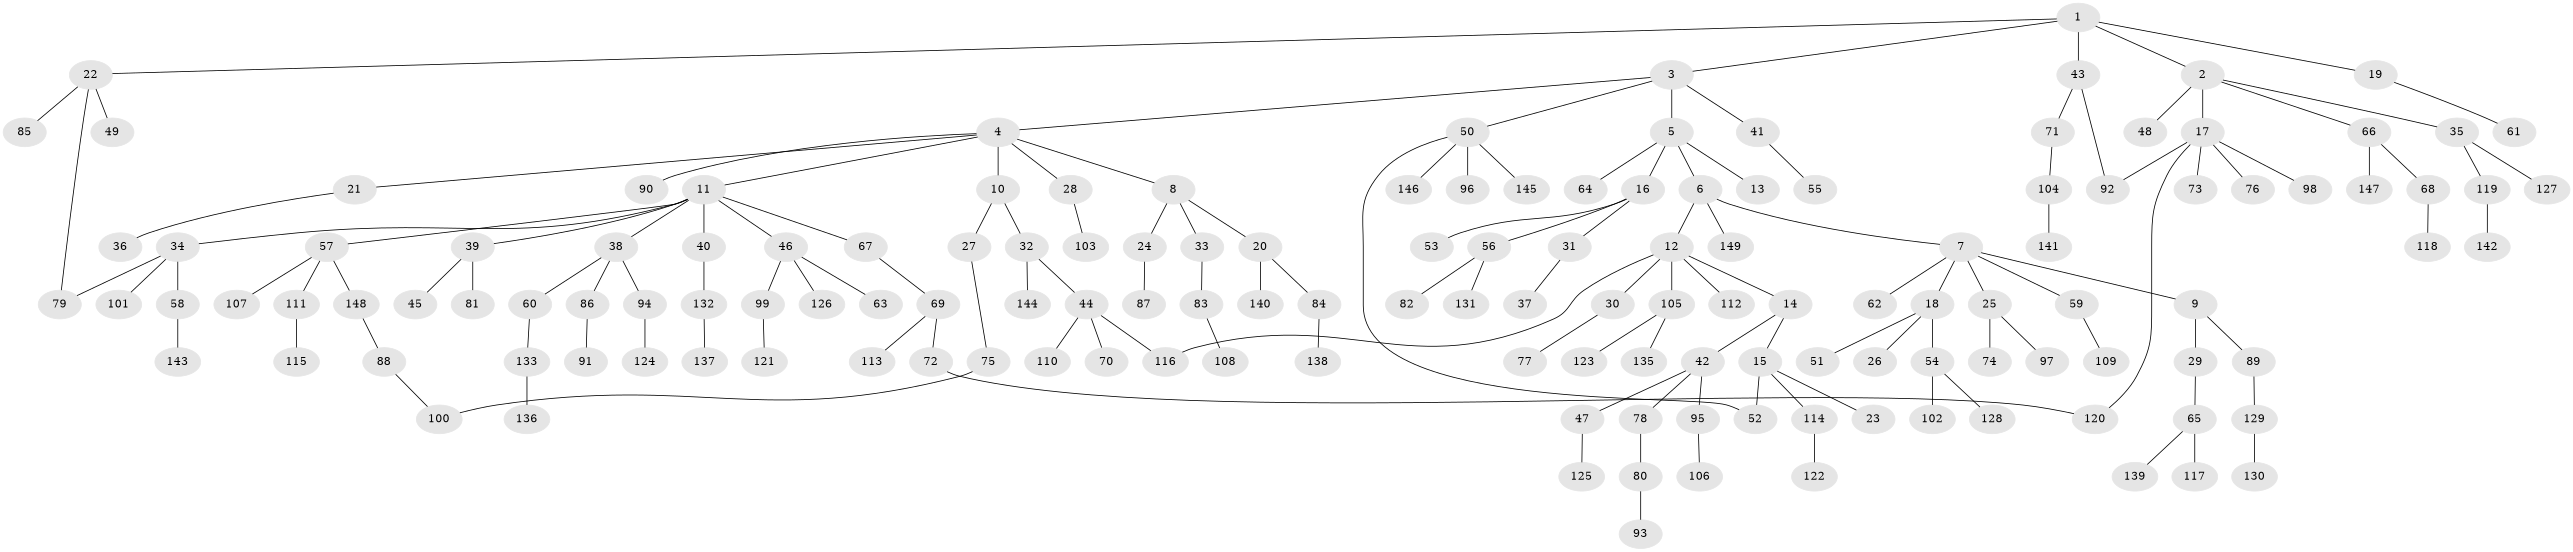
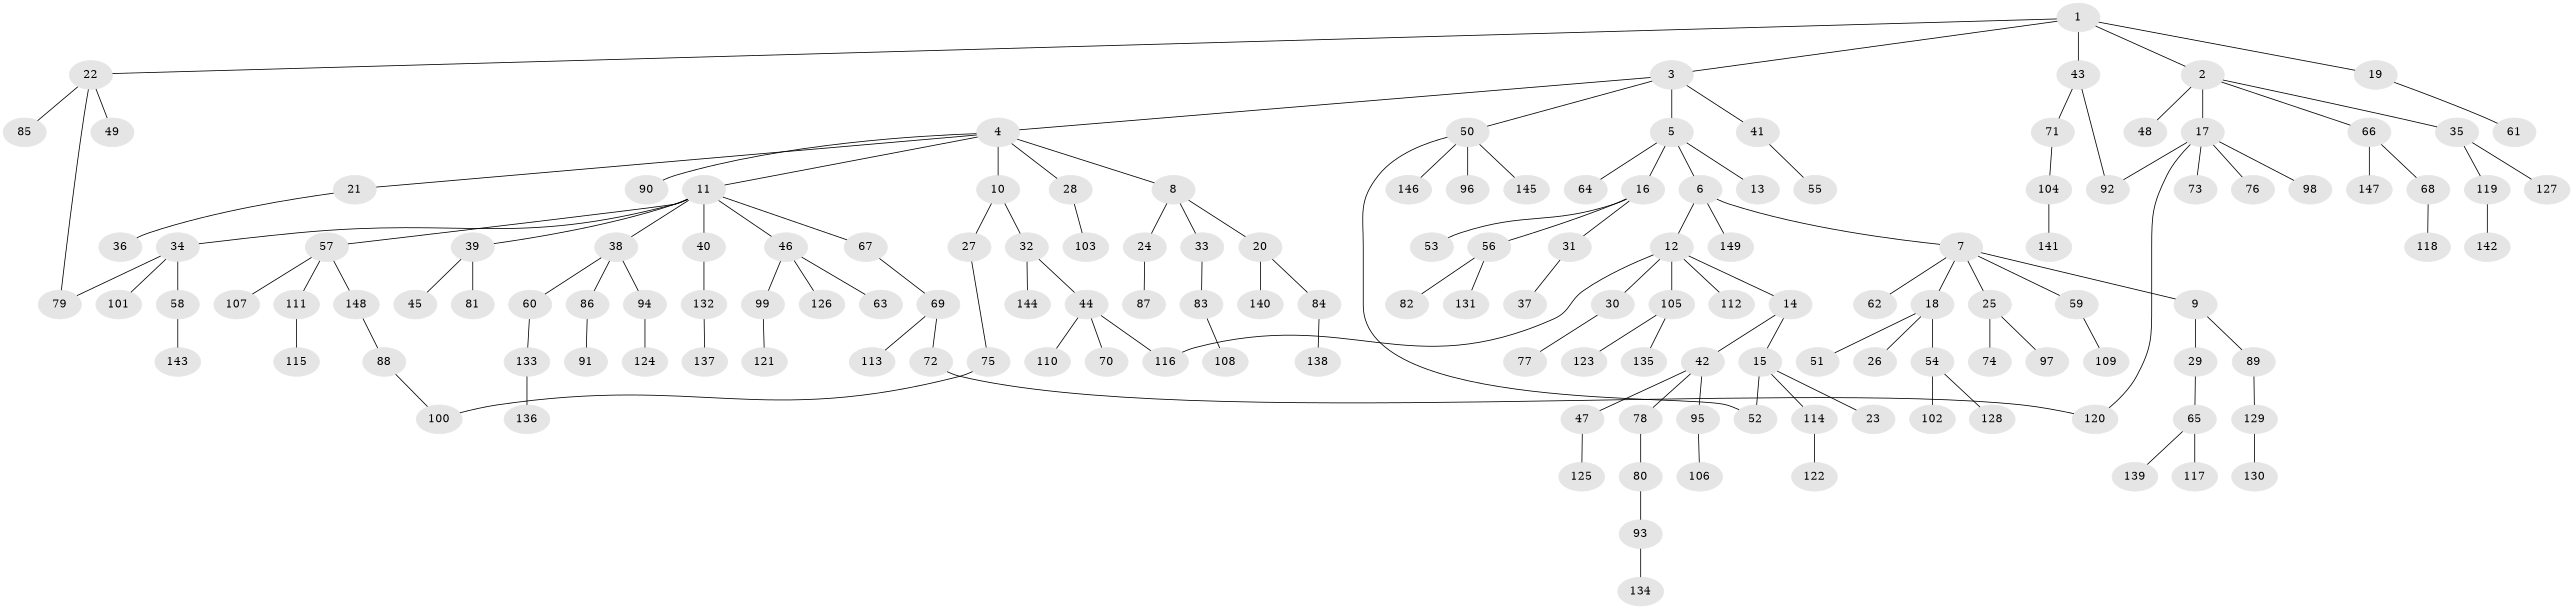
none -> (1641, 592)
